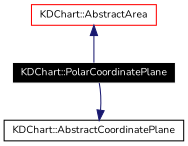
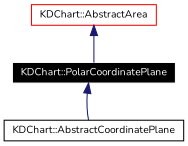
(101, 97) -> (87, 107)
